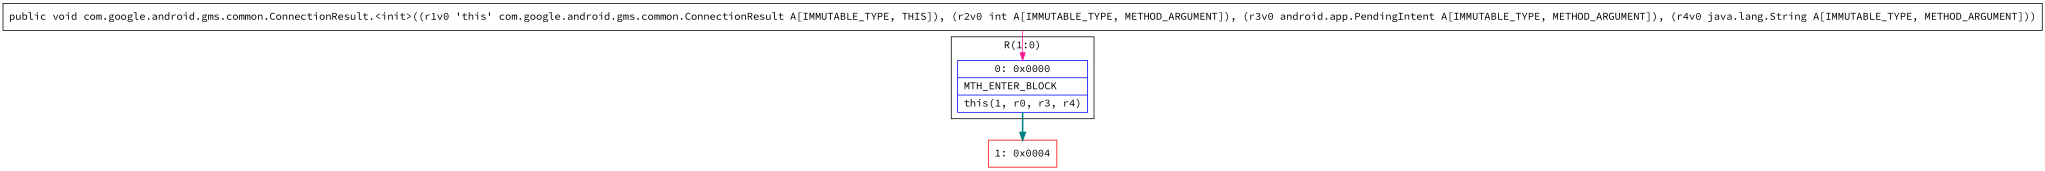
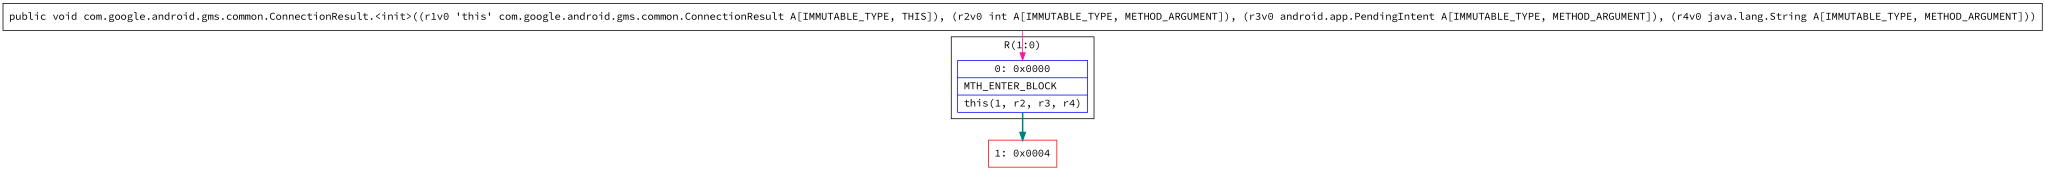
(1023, 103) -> (1023, 103)
